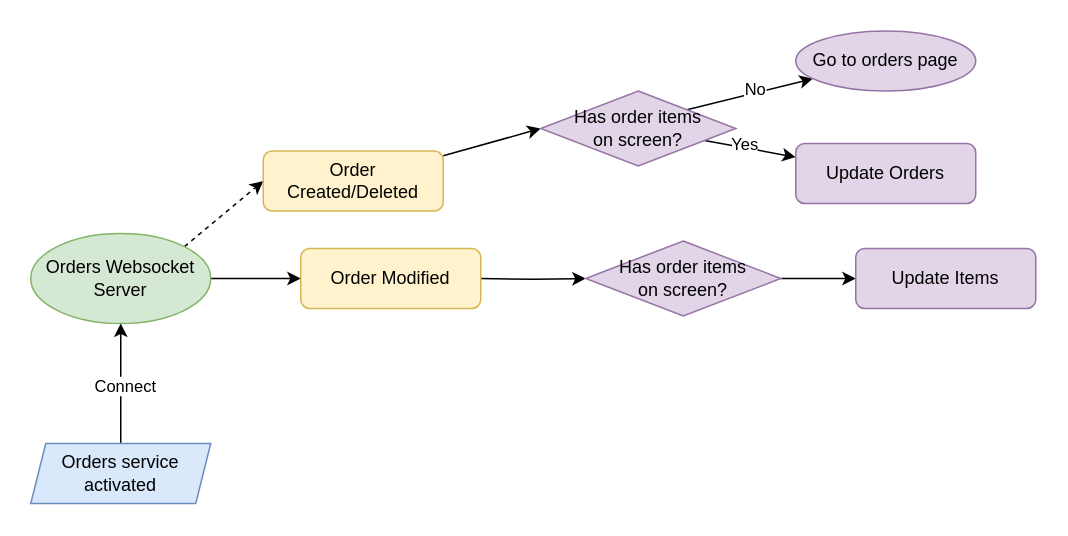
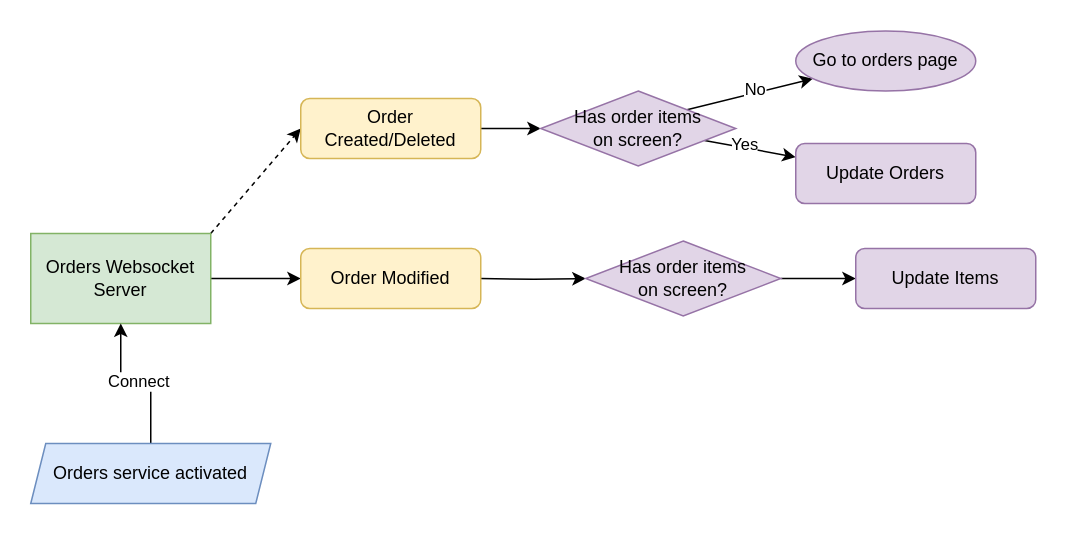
(353, 181) -> (391, 128)
(121, 278) -> (121, 278)
(121, 473) -> (151, 473)
